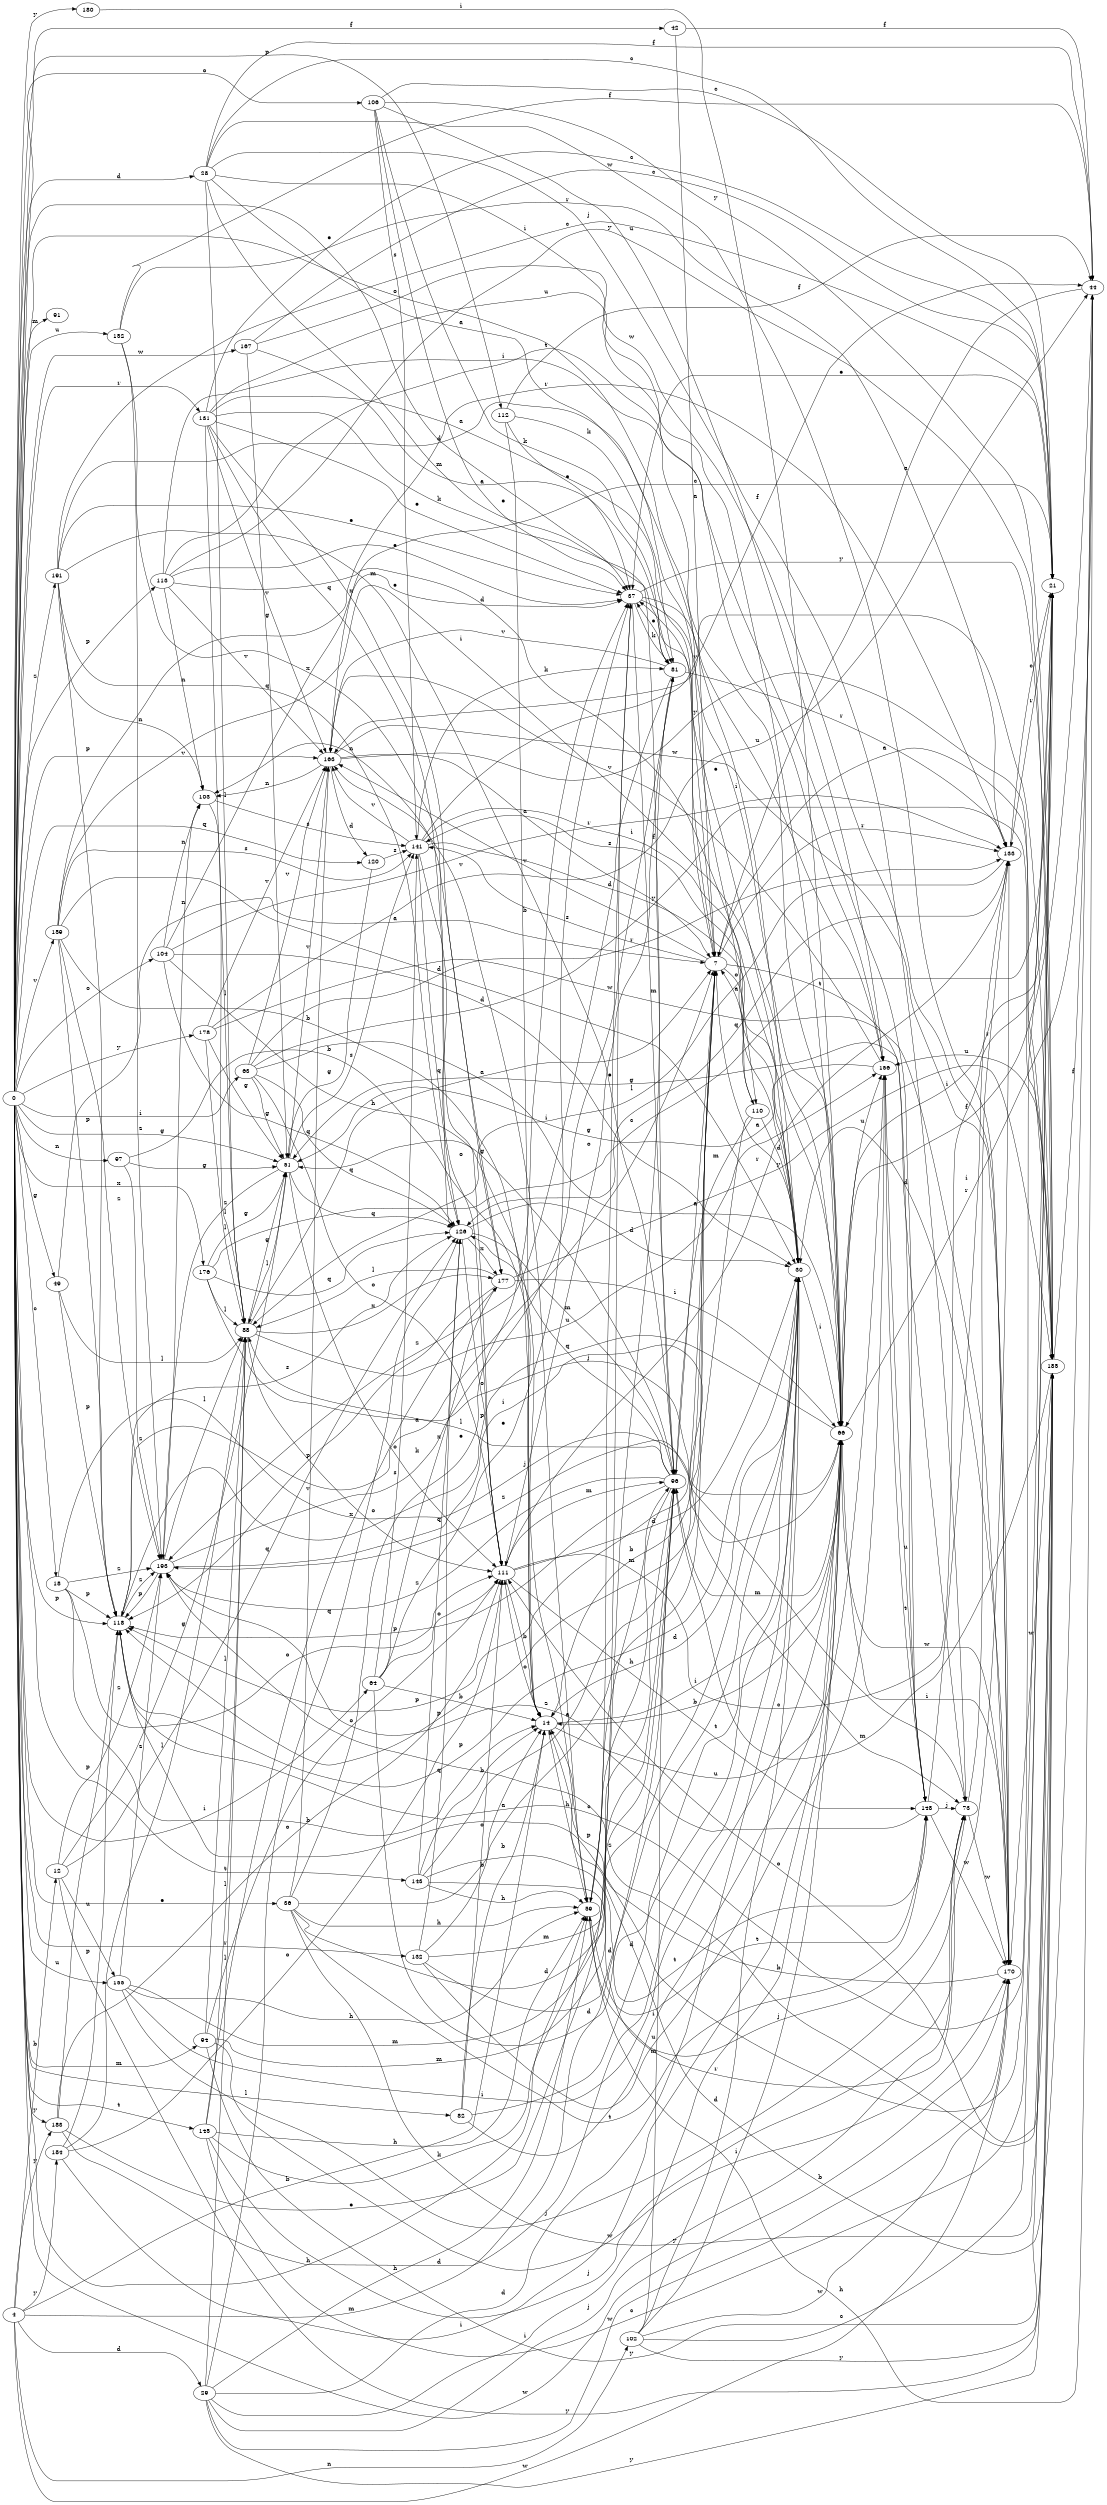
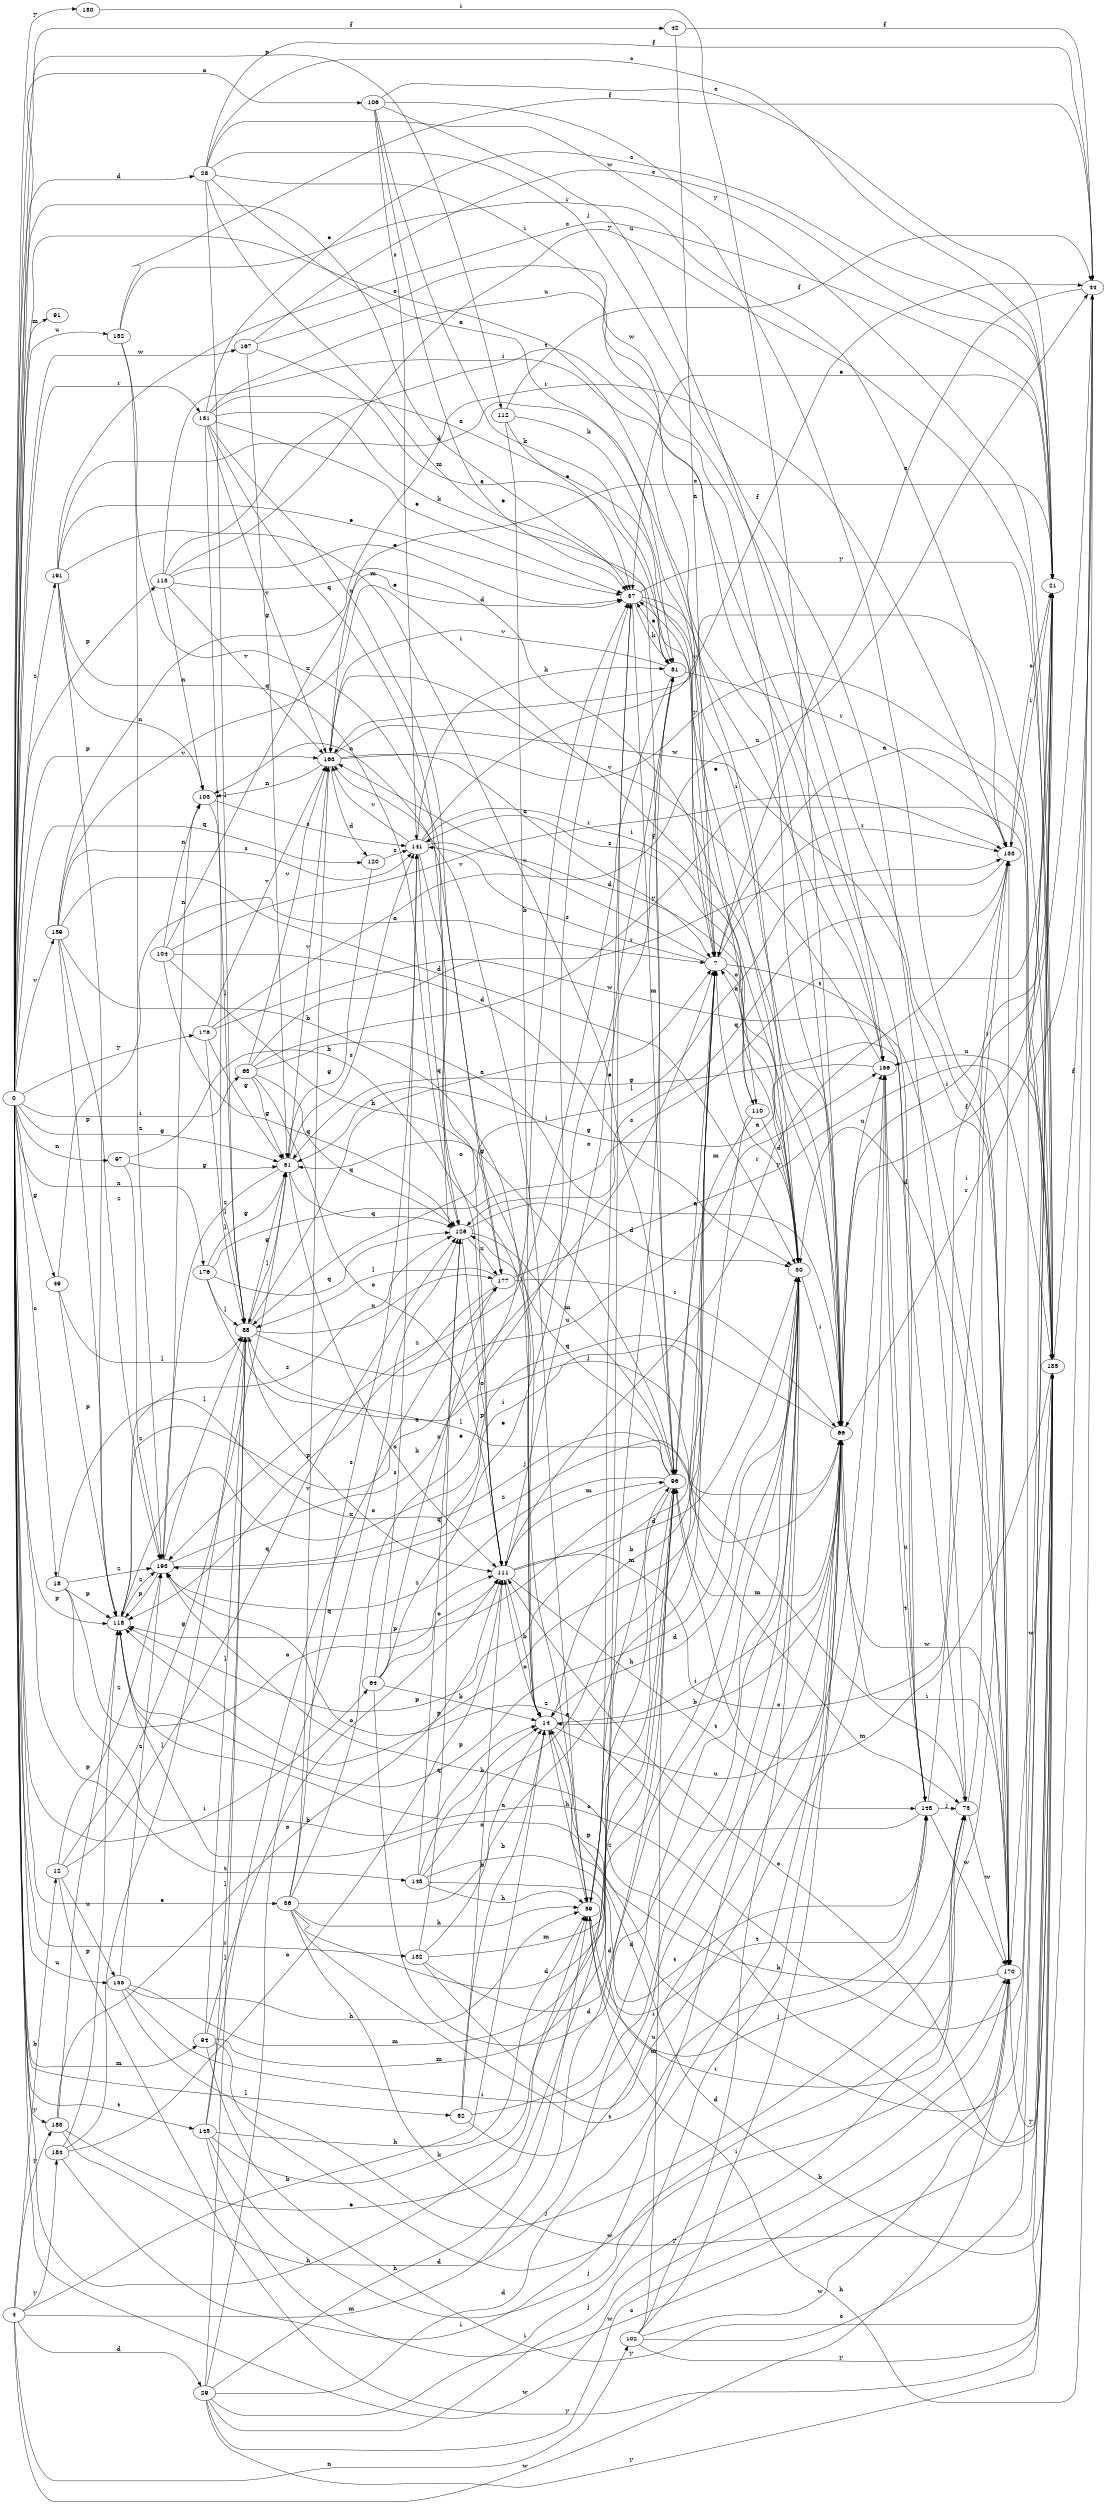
(71, 1015) -> none
none -> (381, 1355)
none -> (1047, 1829)
